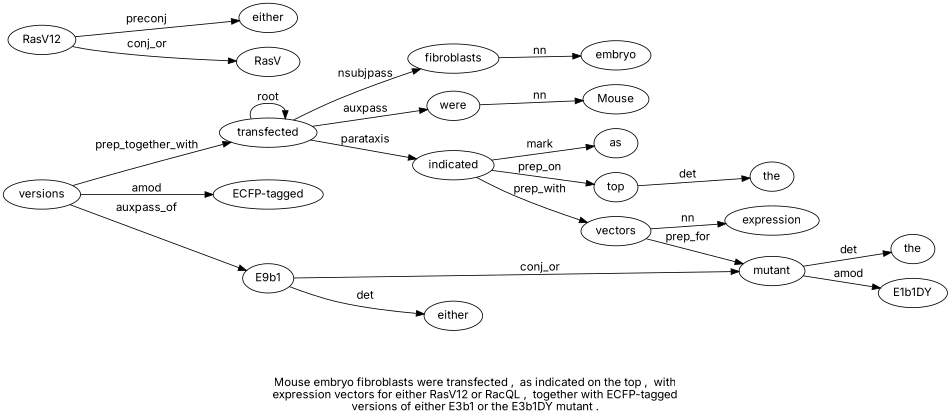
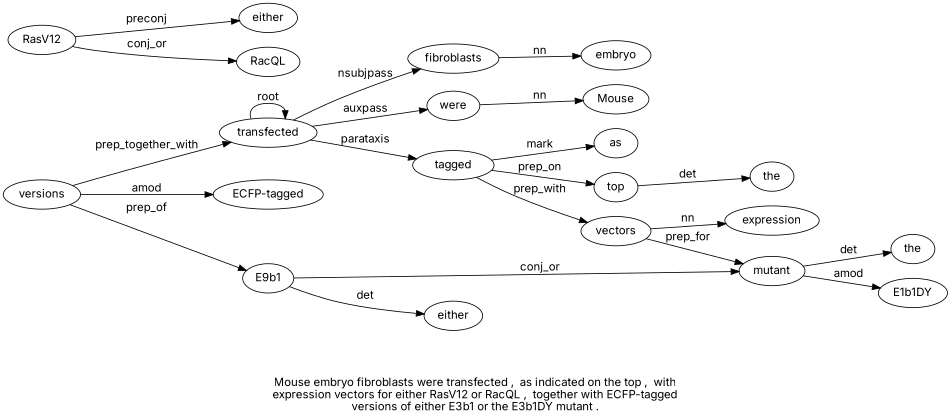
(268, 62) -> (268, 62)
(453, 165) -> (453, 165)
(147, 208) -> (147, 208)
